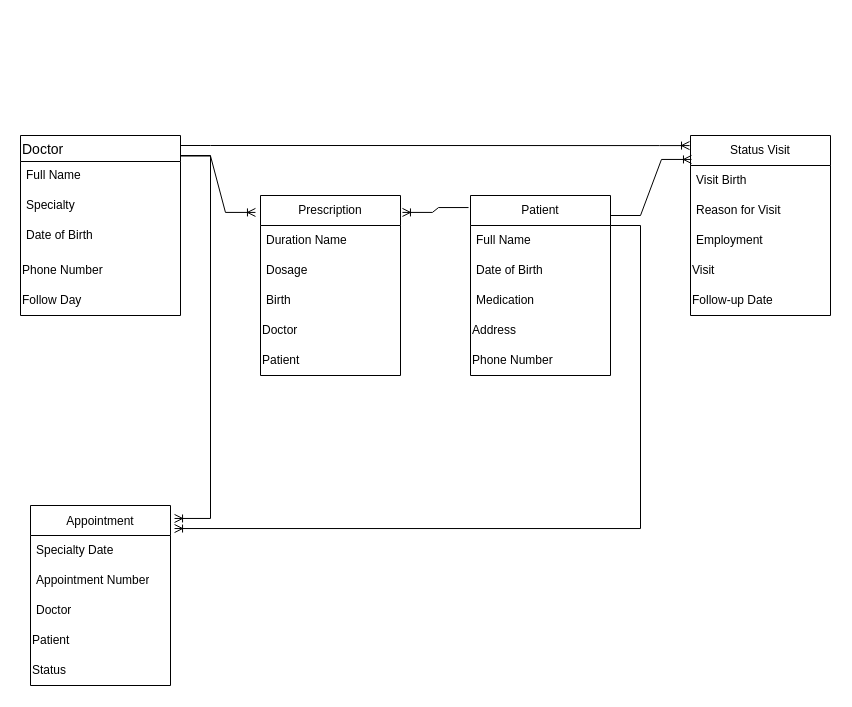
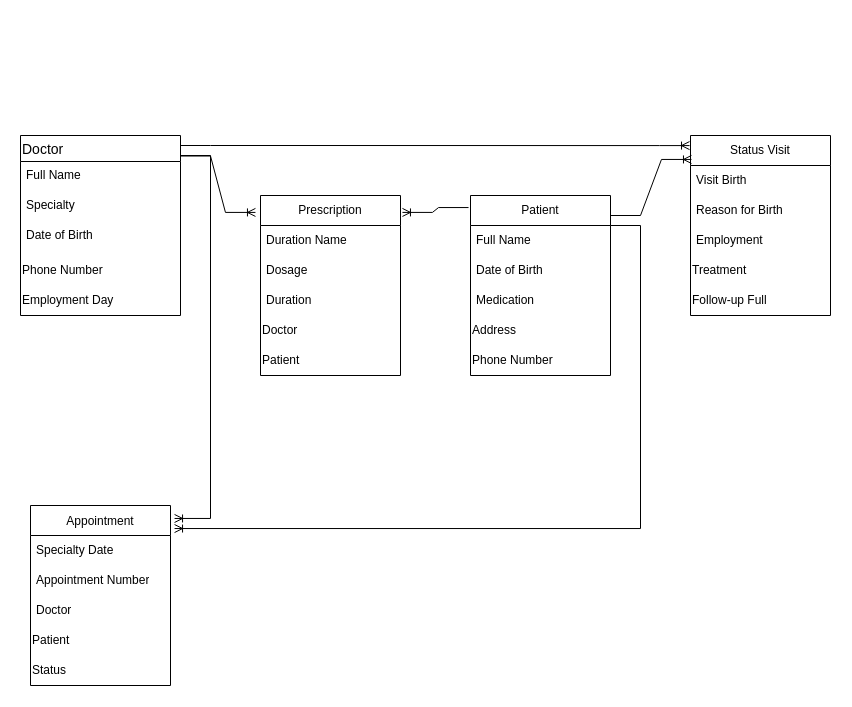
(744, 211) -> (746, 211)
(706, 271) -> (723, 271)
(51, 301) -> (66, 301)
(282, 301) -> (292, 301)
(735, 301) -> (732, 301)
